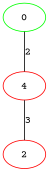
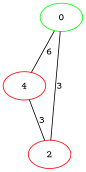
(28, 52) -> (49, 52)
none -> (56, 86)
